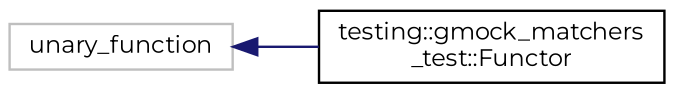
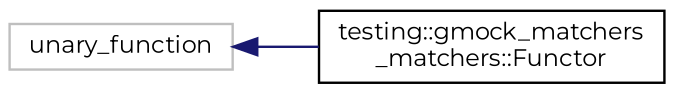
(492, 47) -> (492, 47)
